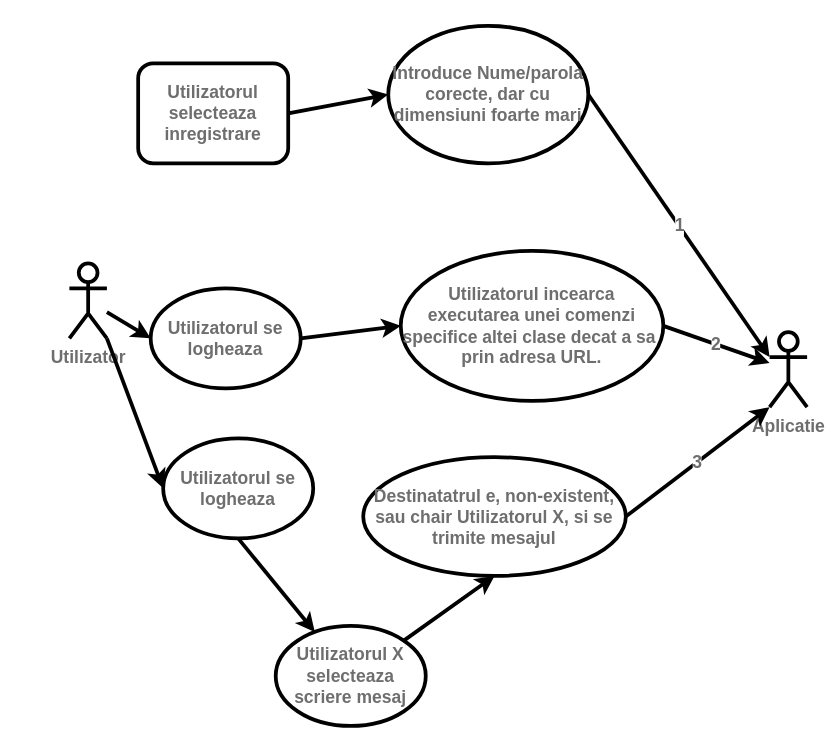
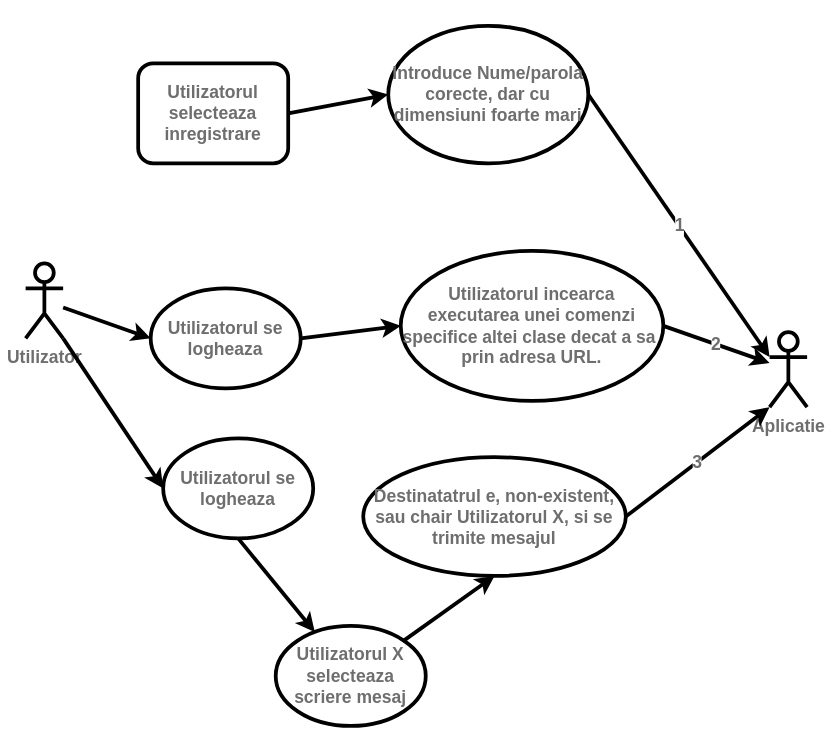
(88, 301) -> (44, 301)
